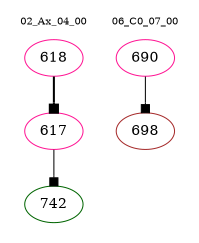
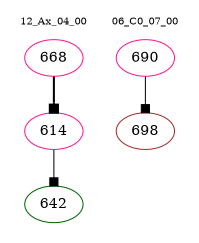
(54, 22) -> (54, 22)
(54, 58) -> (54, 58)
(54, 131) -> (54, 131)
(54, 204) -> (54, 204)
